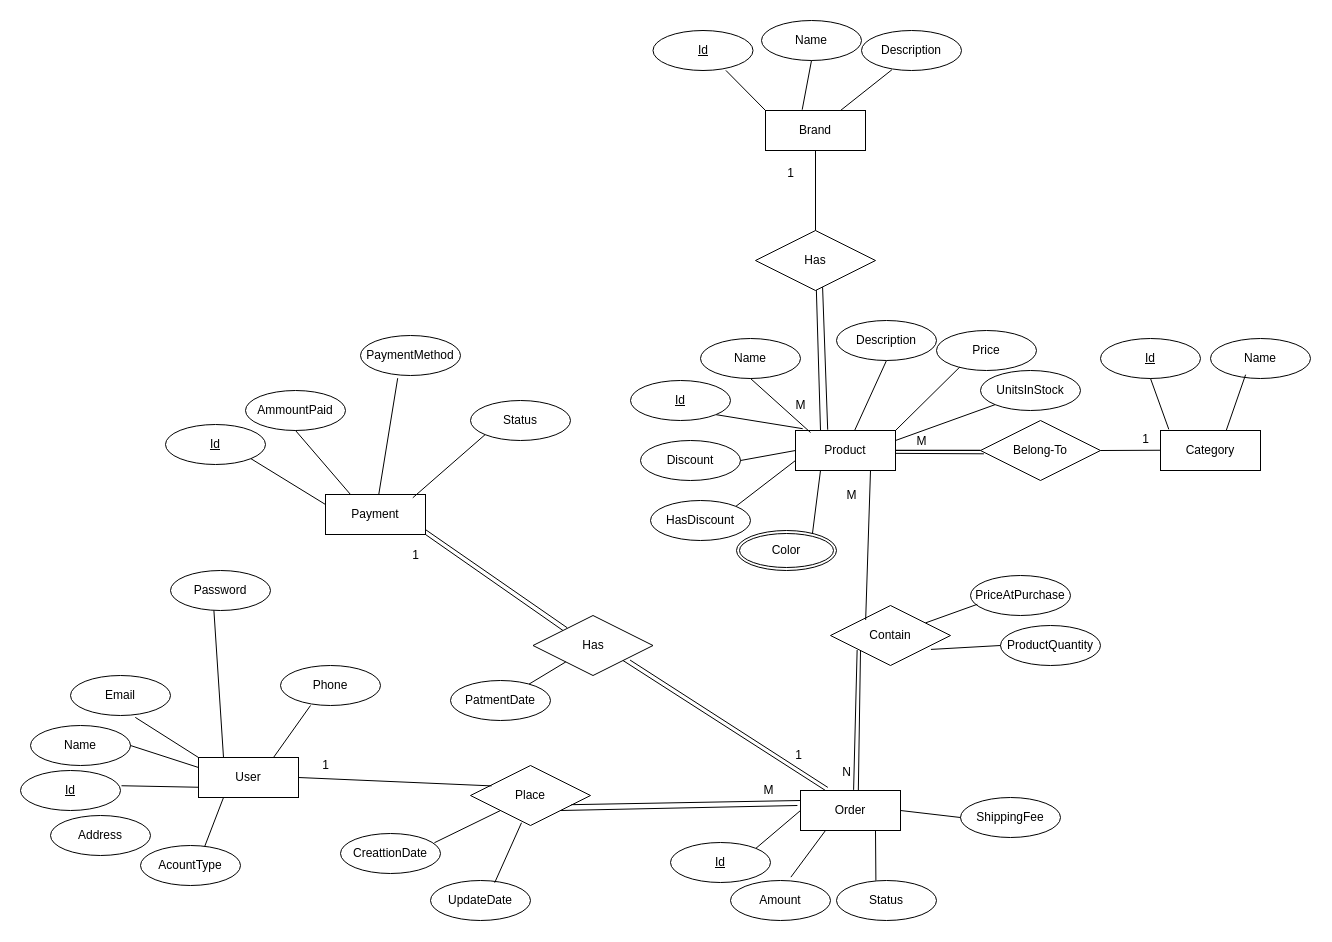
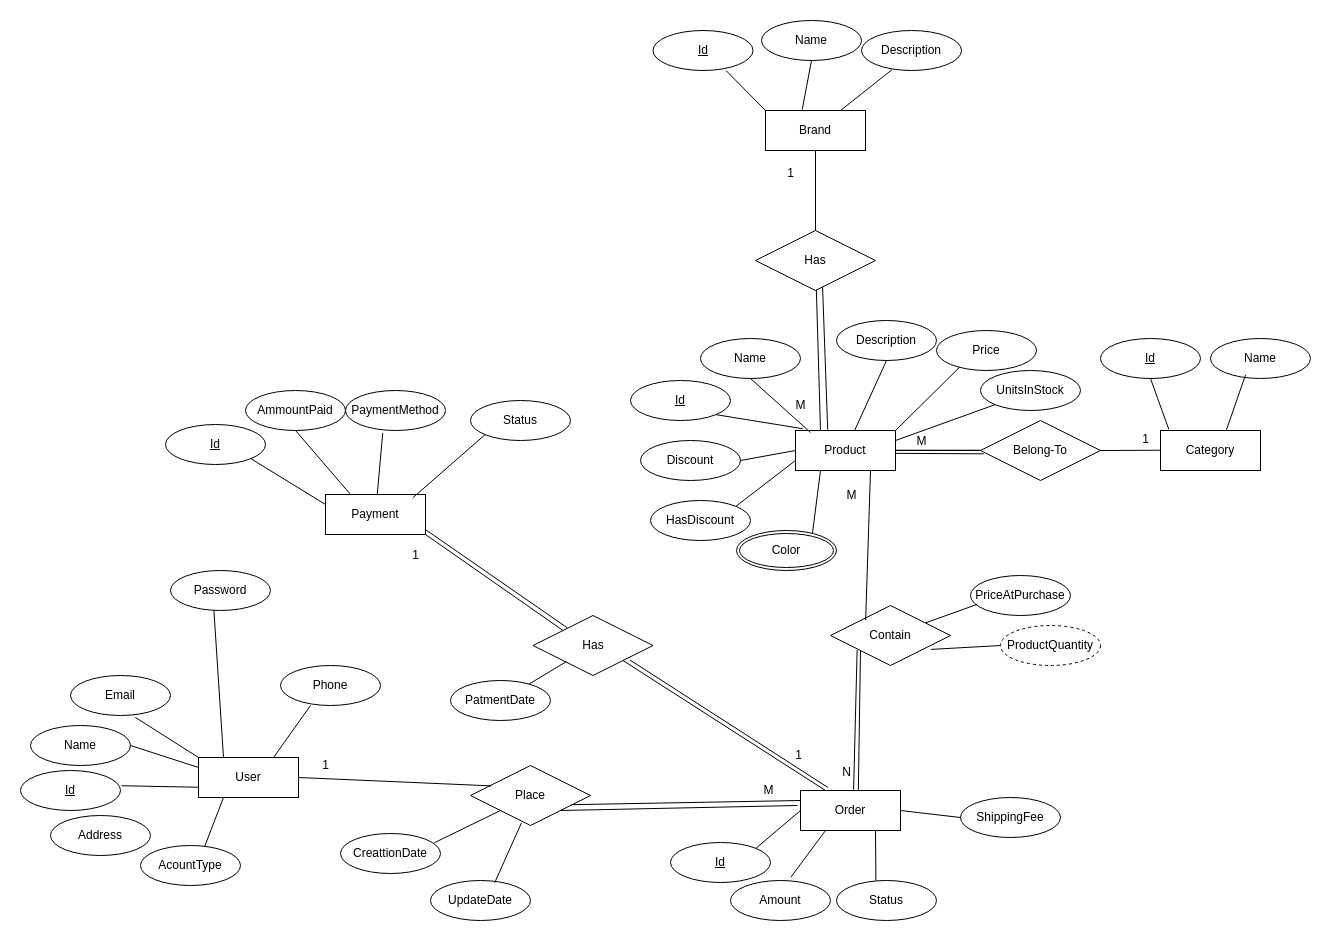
(411, 356) -> (396, 411)
(1051, 646) -> (1051, 646)
